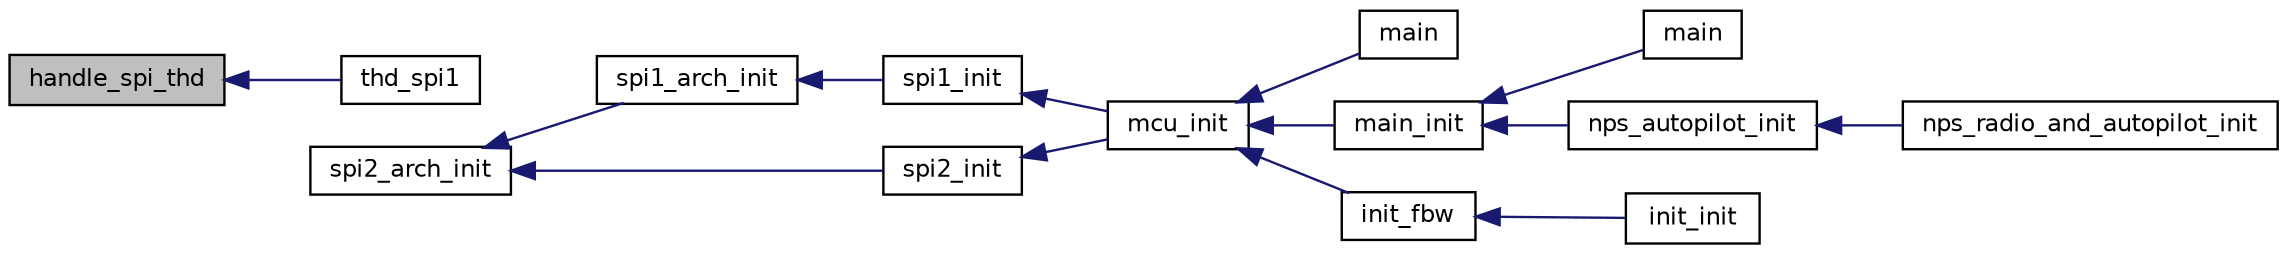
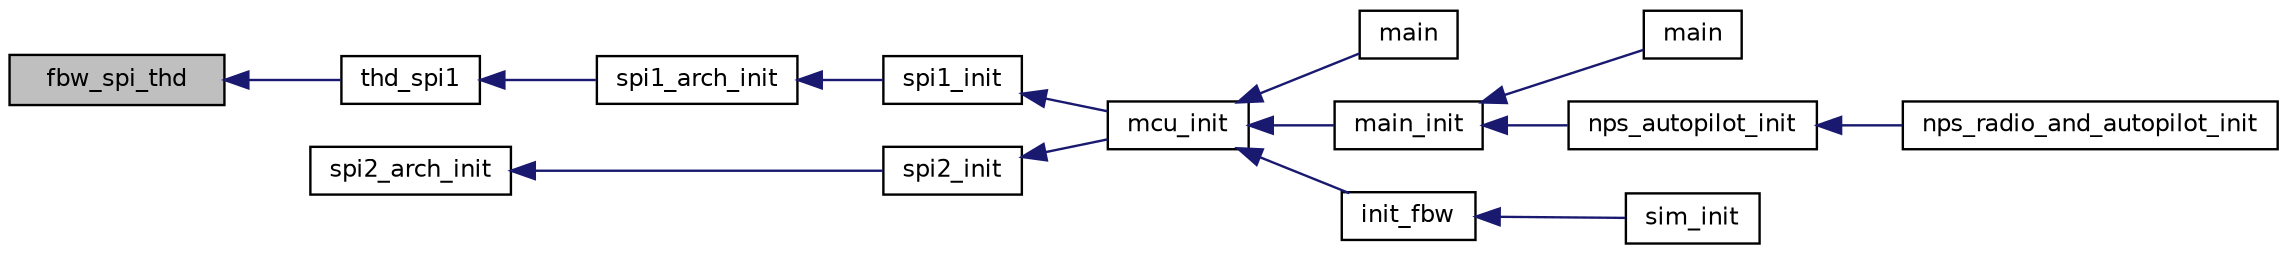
(117, 80) -> (117, 80)
(565, 122) -> (550, 80)
(1693, 218) -> (1693, 218)
